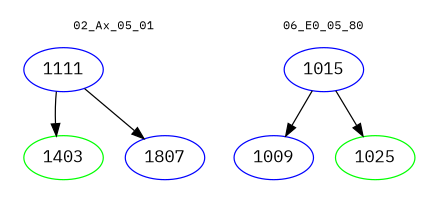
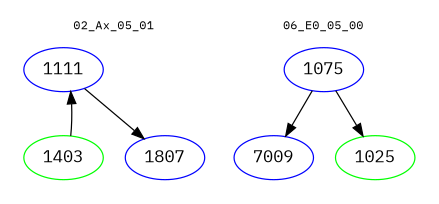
(324, 26) -> (324, 26)
(324, 70) -> (324, 70)
(55, 108) -> (72, 120)
(274, 158) -> (274, 158)
